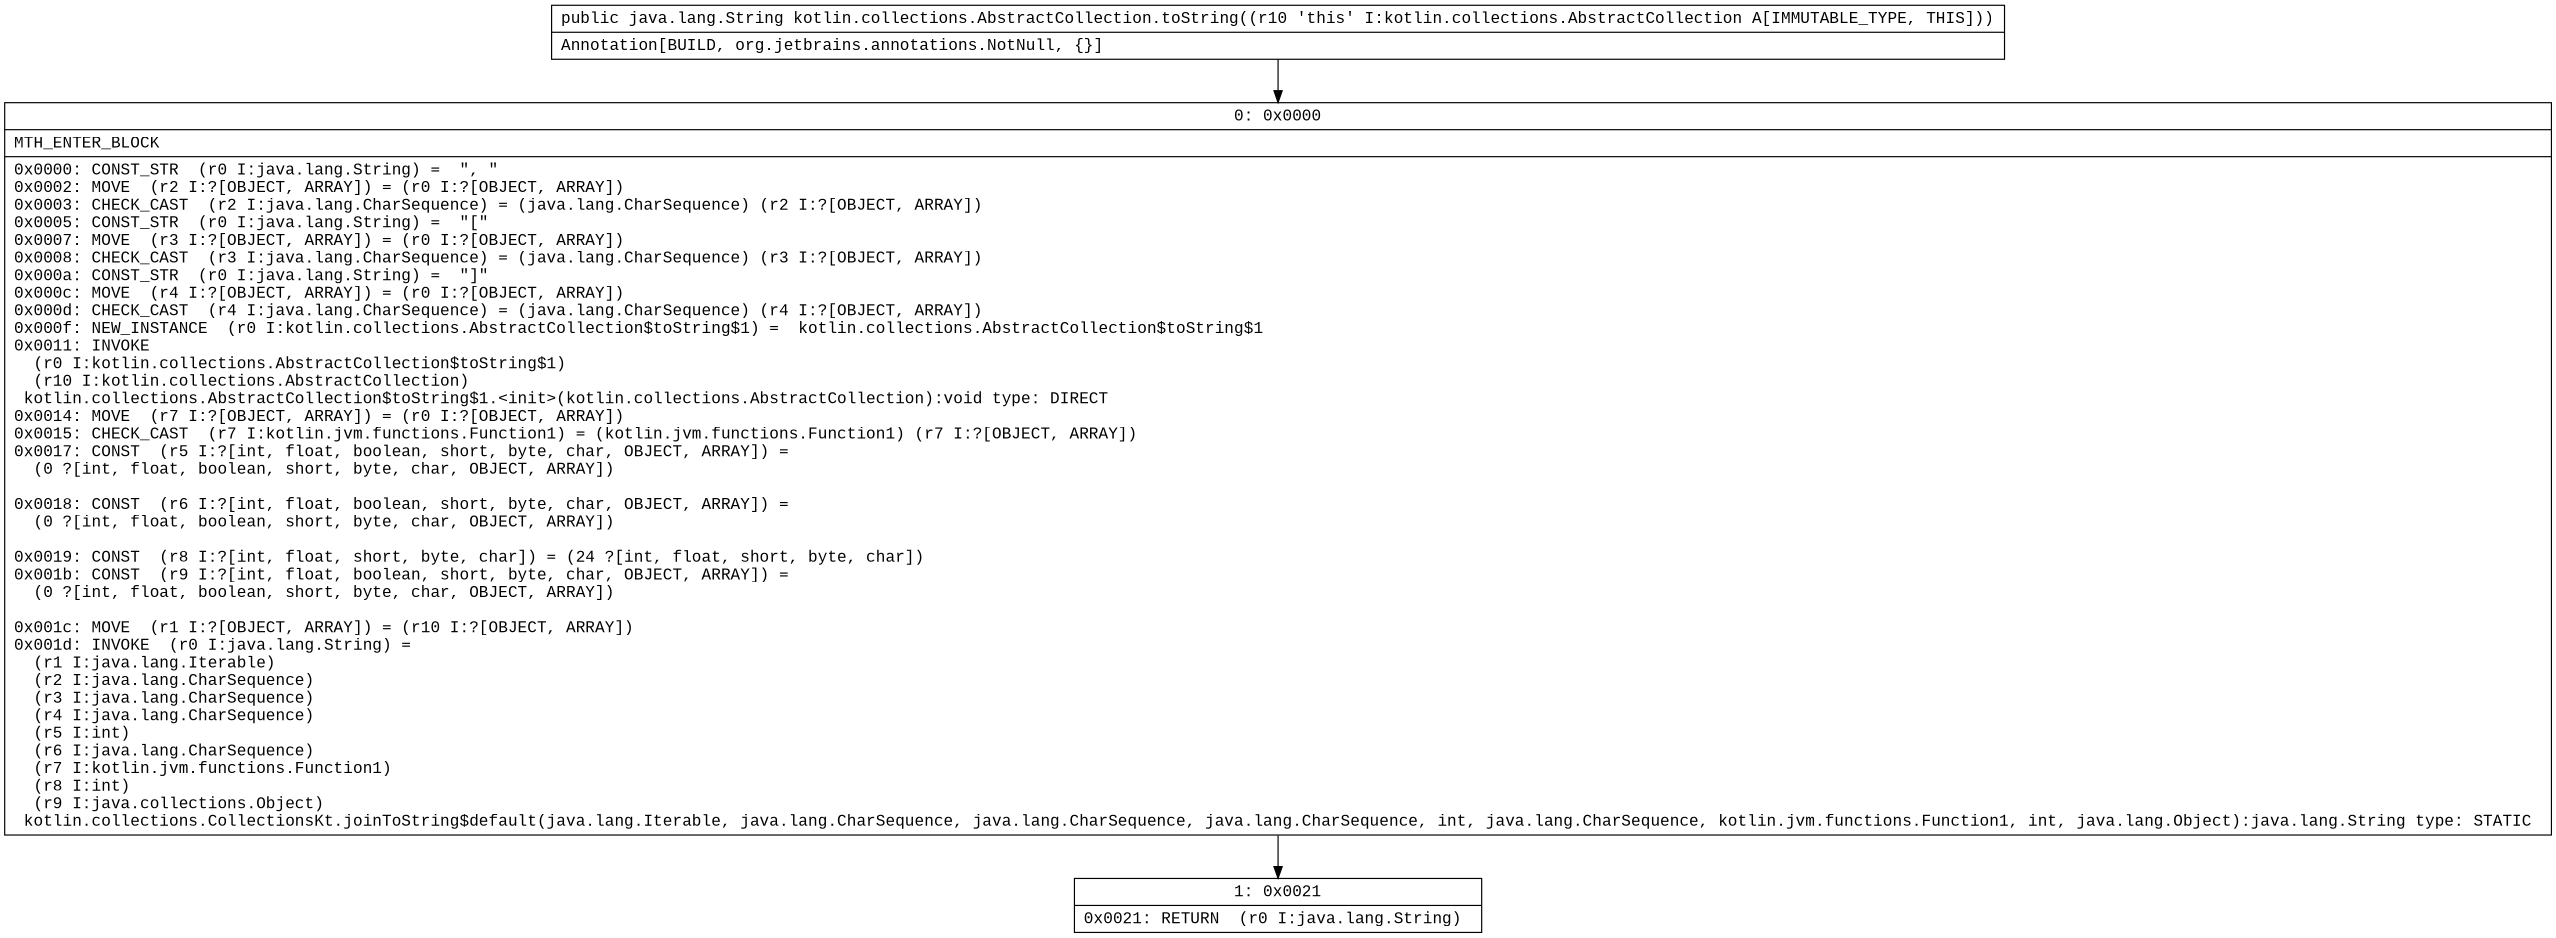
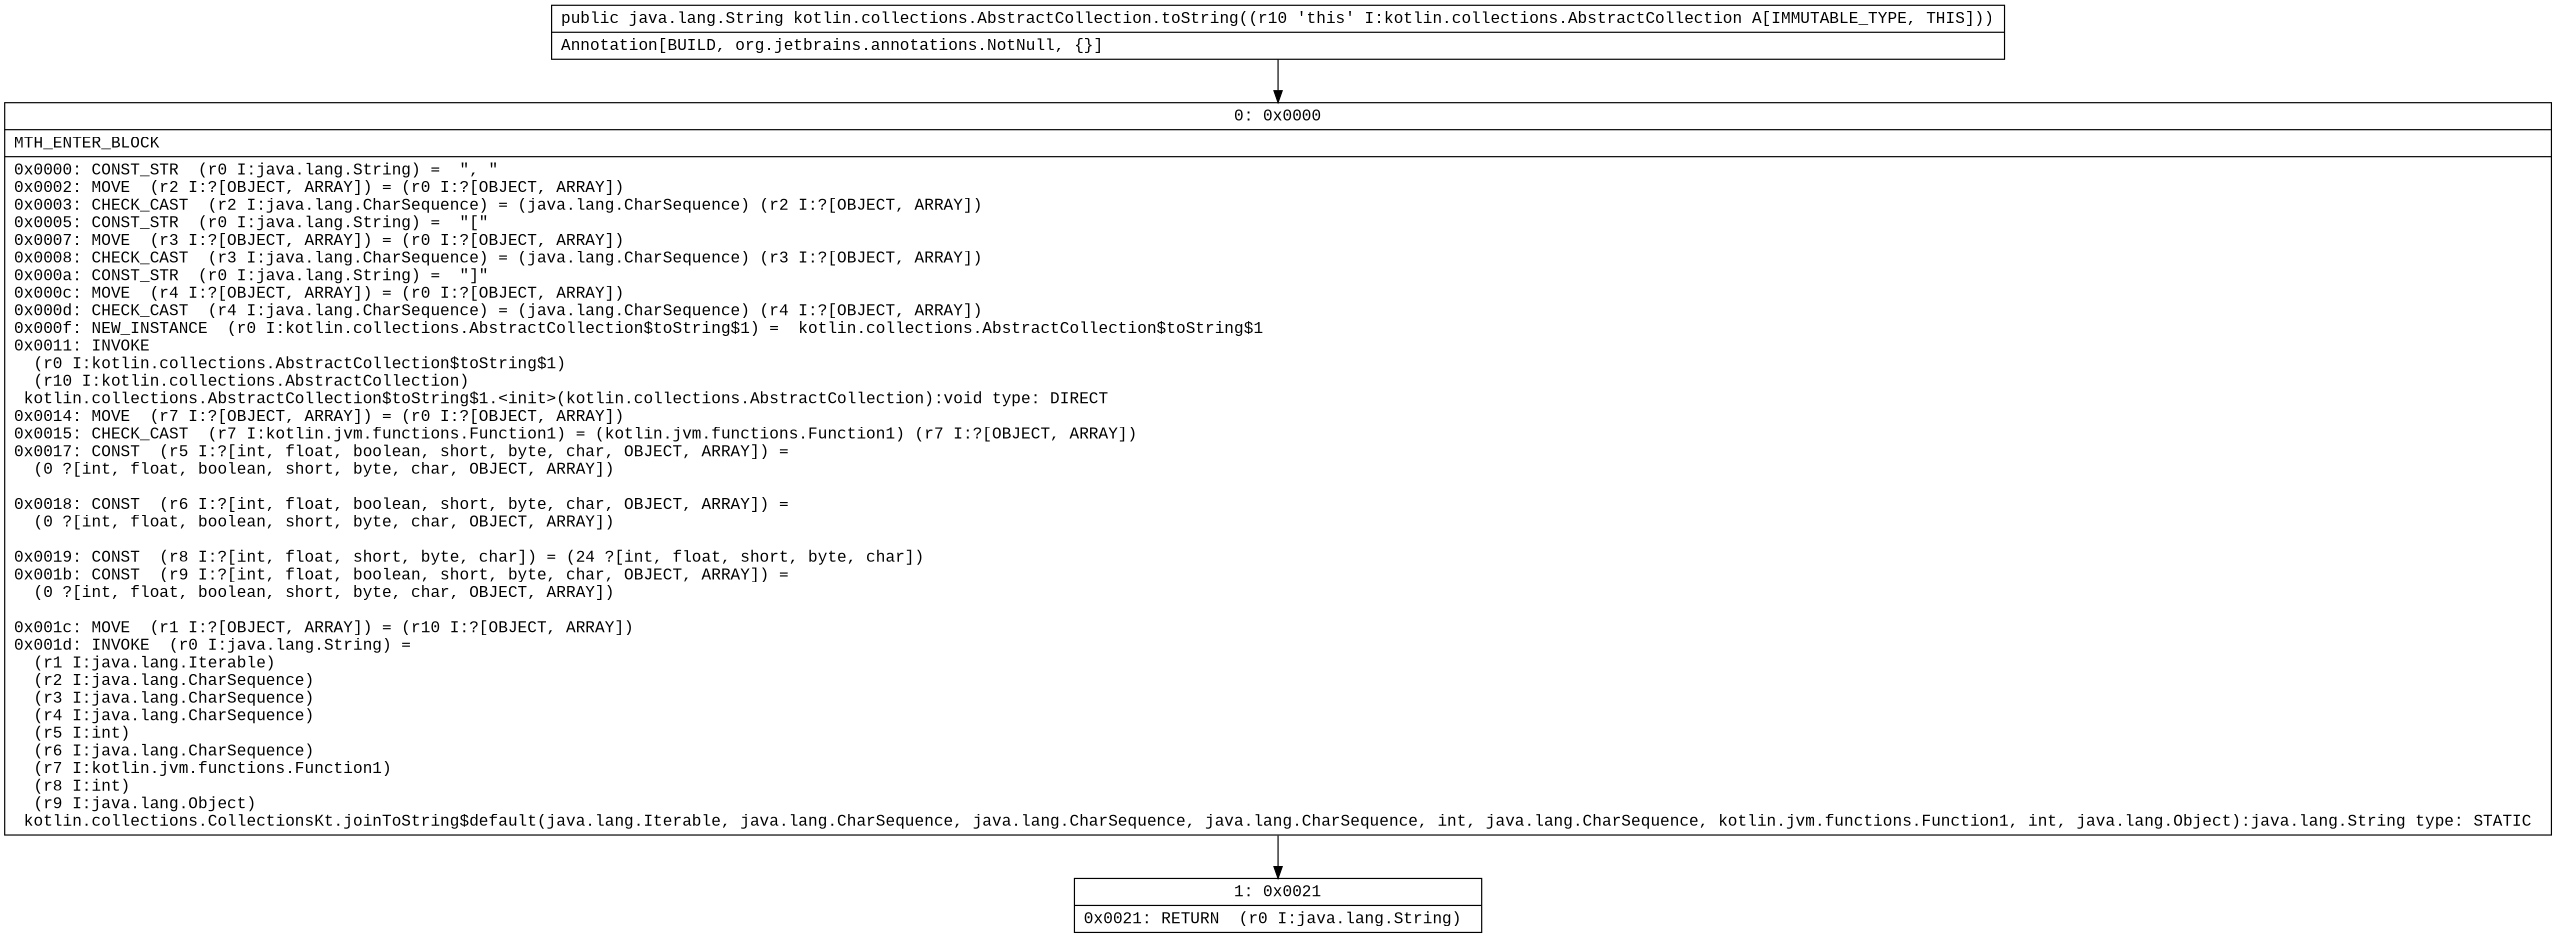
(170, 803) -> (136, 803)
